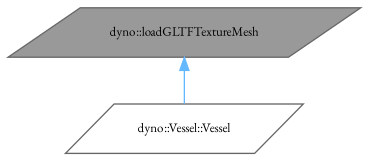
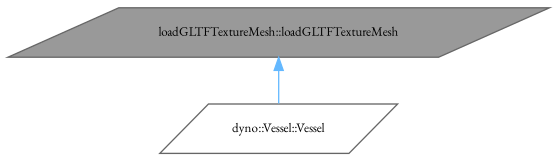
(184, 32) -> (279, 32)
